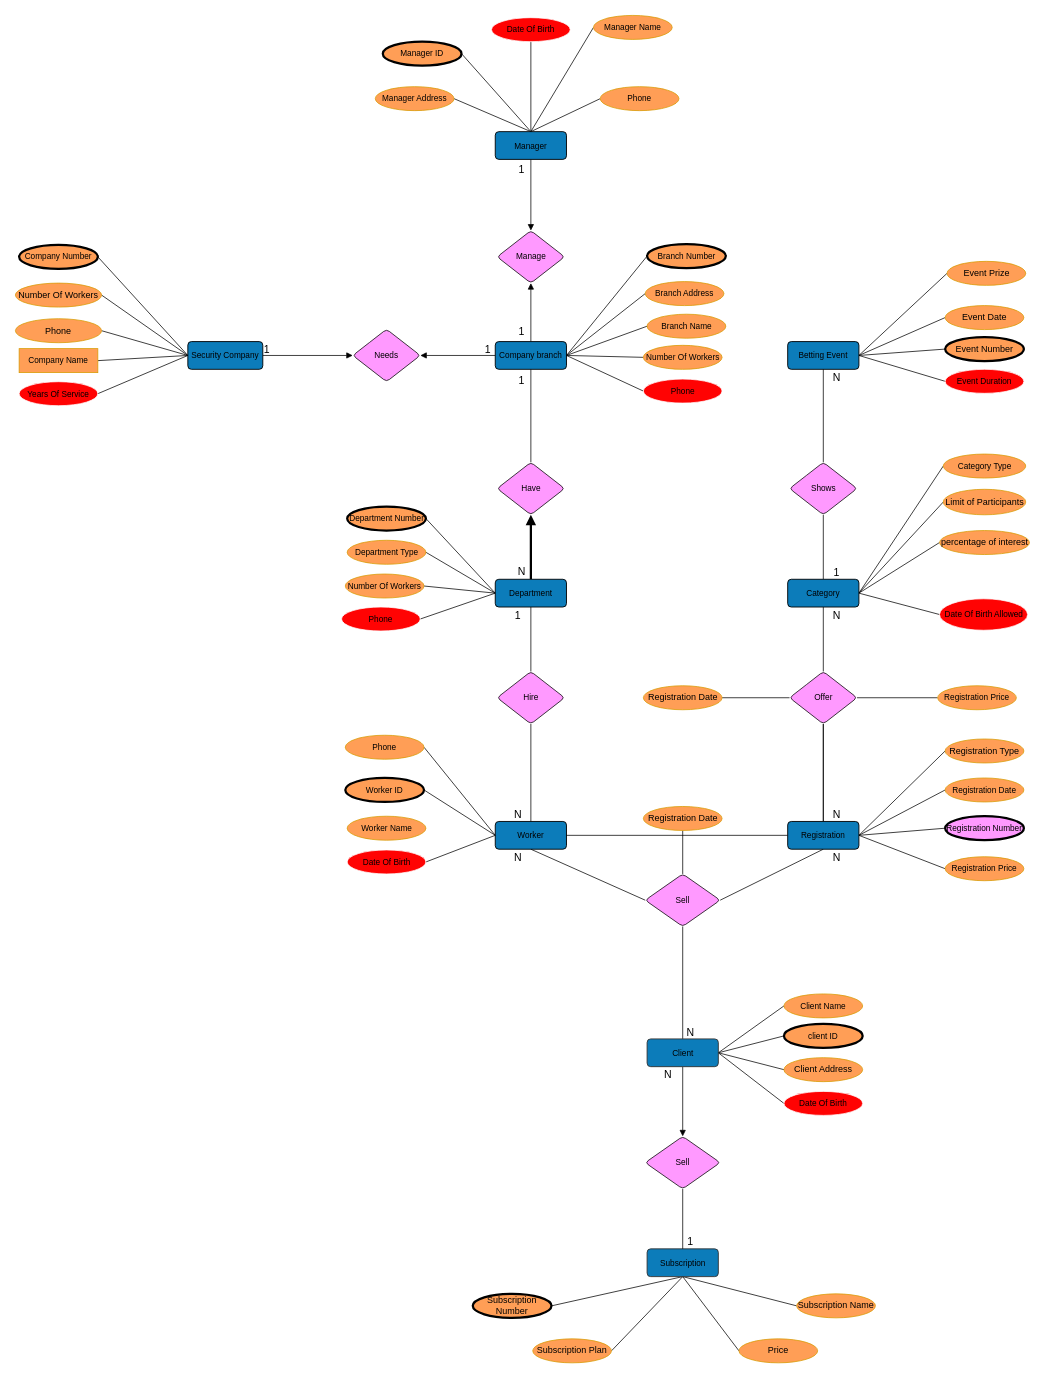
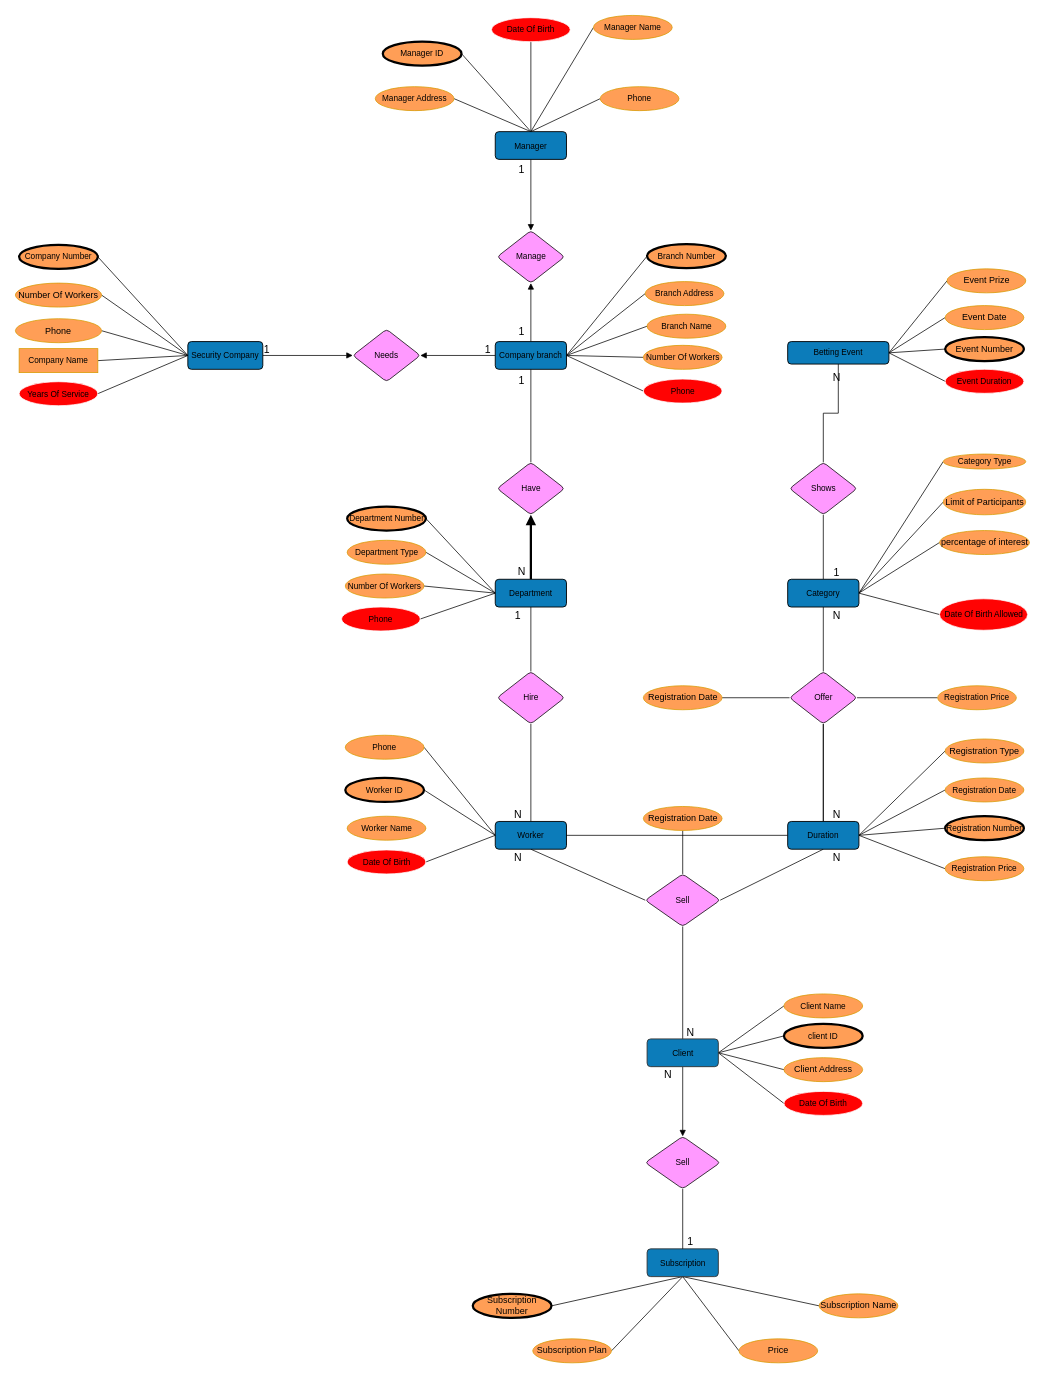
(987, 273) -> (987, 281)
(824, 356) -> (839, 353)
(985, 466) -> (985, 462)
(985, 828) -> (985, 828)
(824, 836) -> (824, 836)
(836, 1306) -> (859, 1306)
